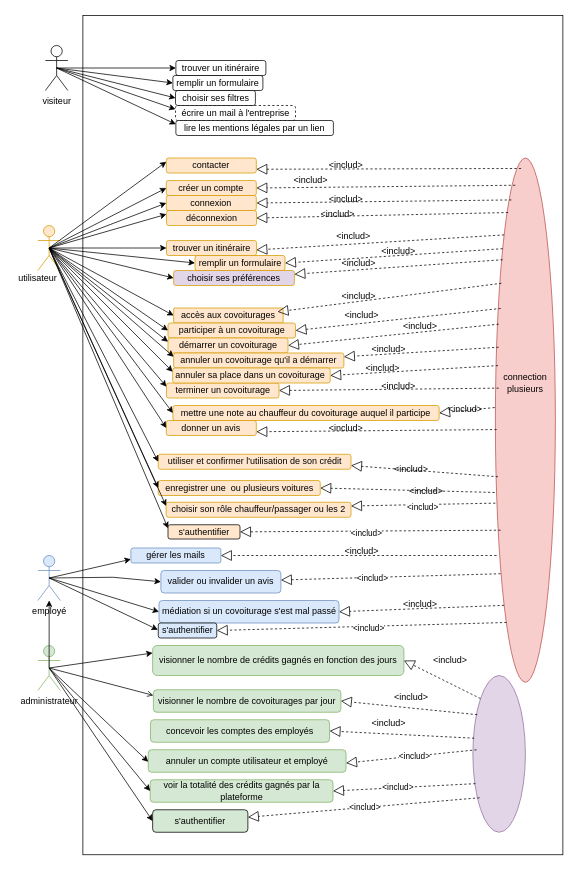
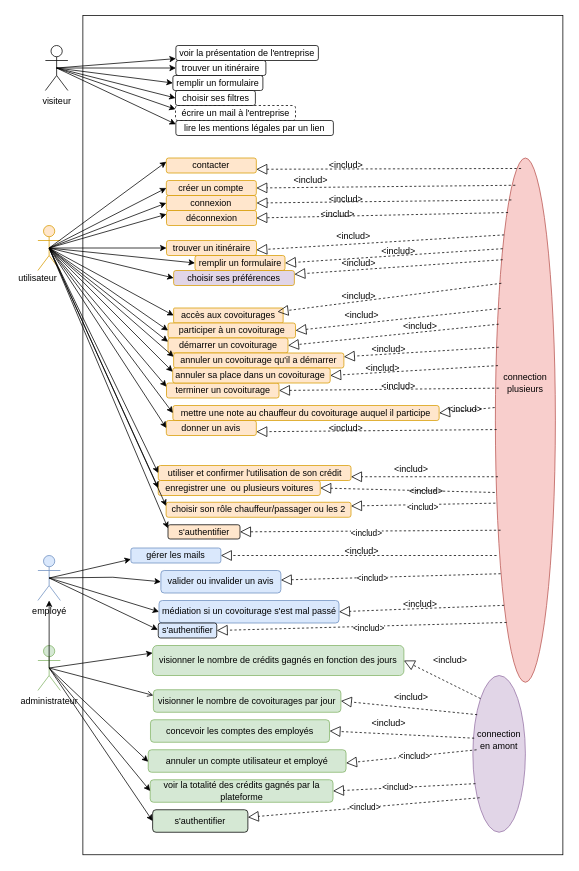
none -> (247, 53)
none -> (129, 62)
(255, 462) -> (255, 473)
none -> (499, 740)
